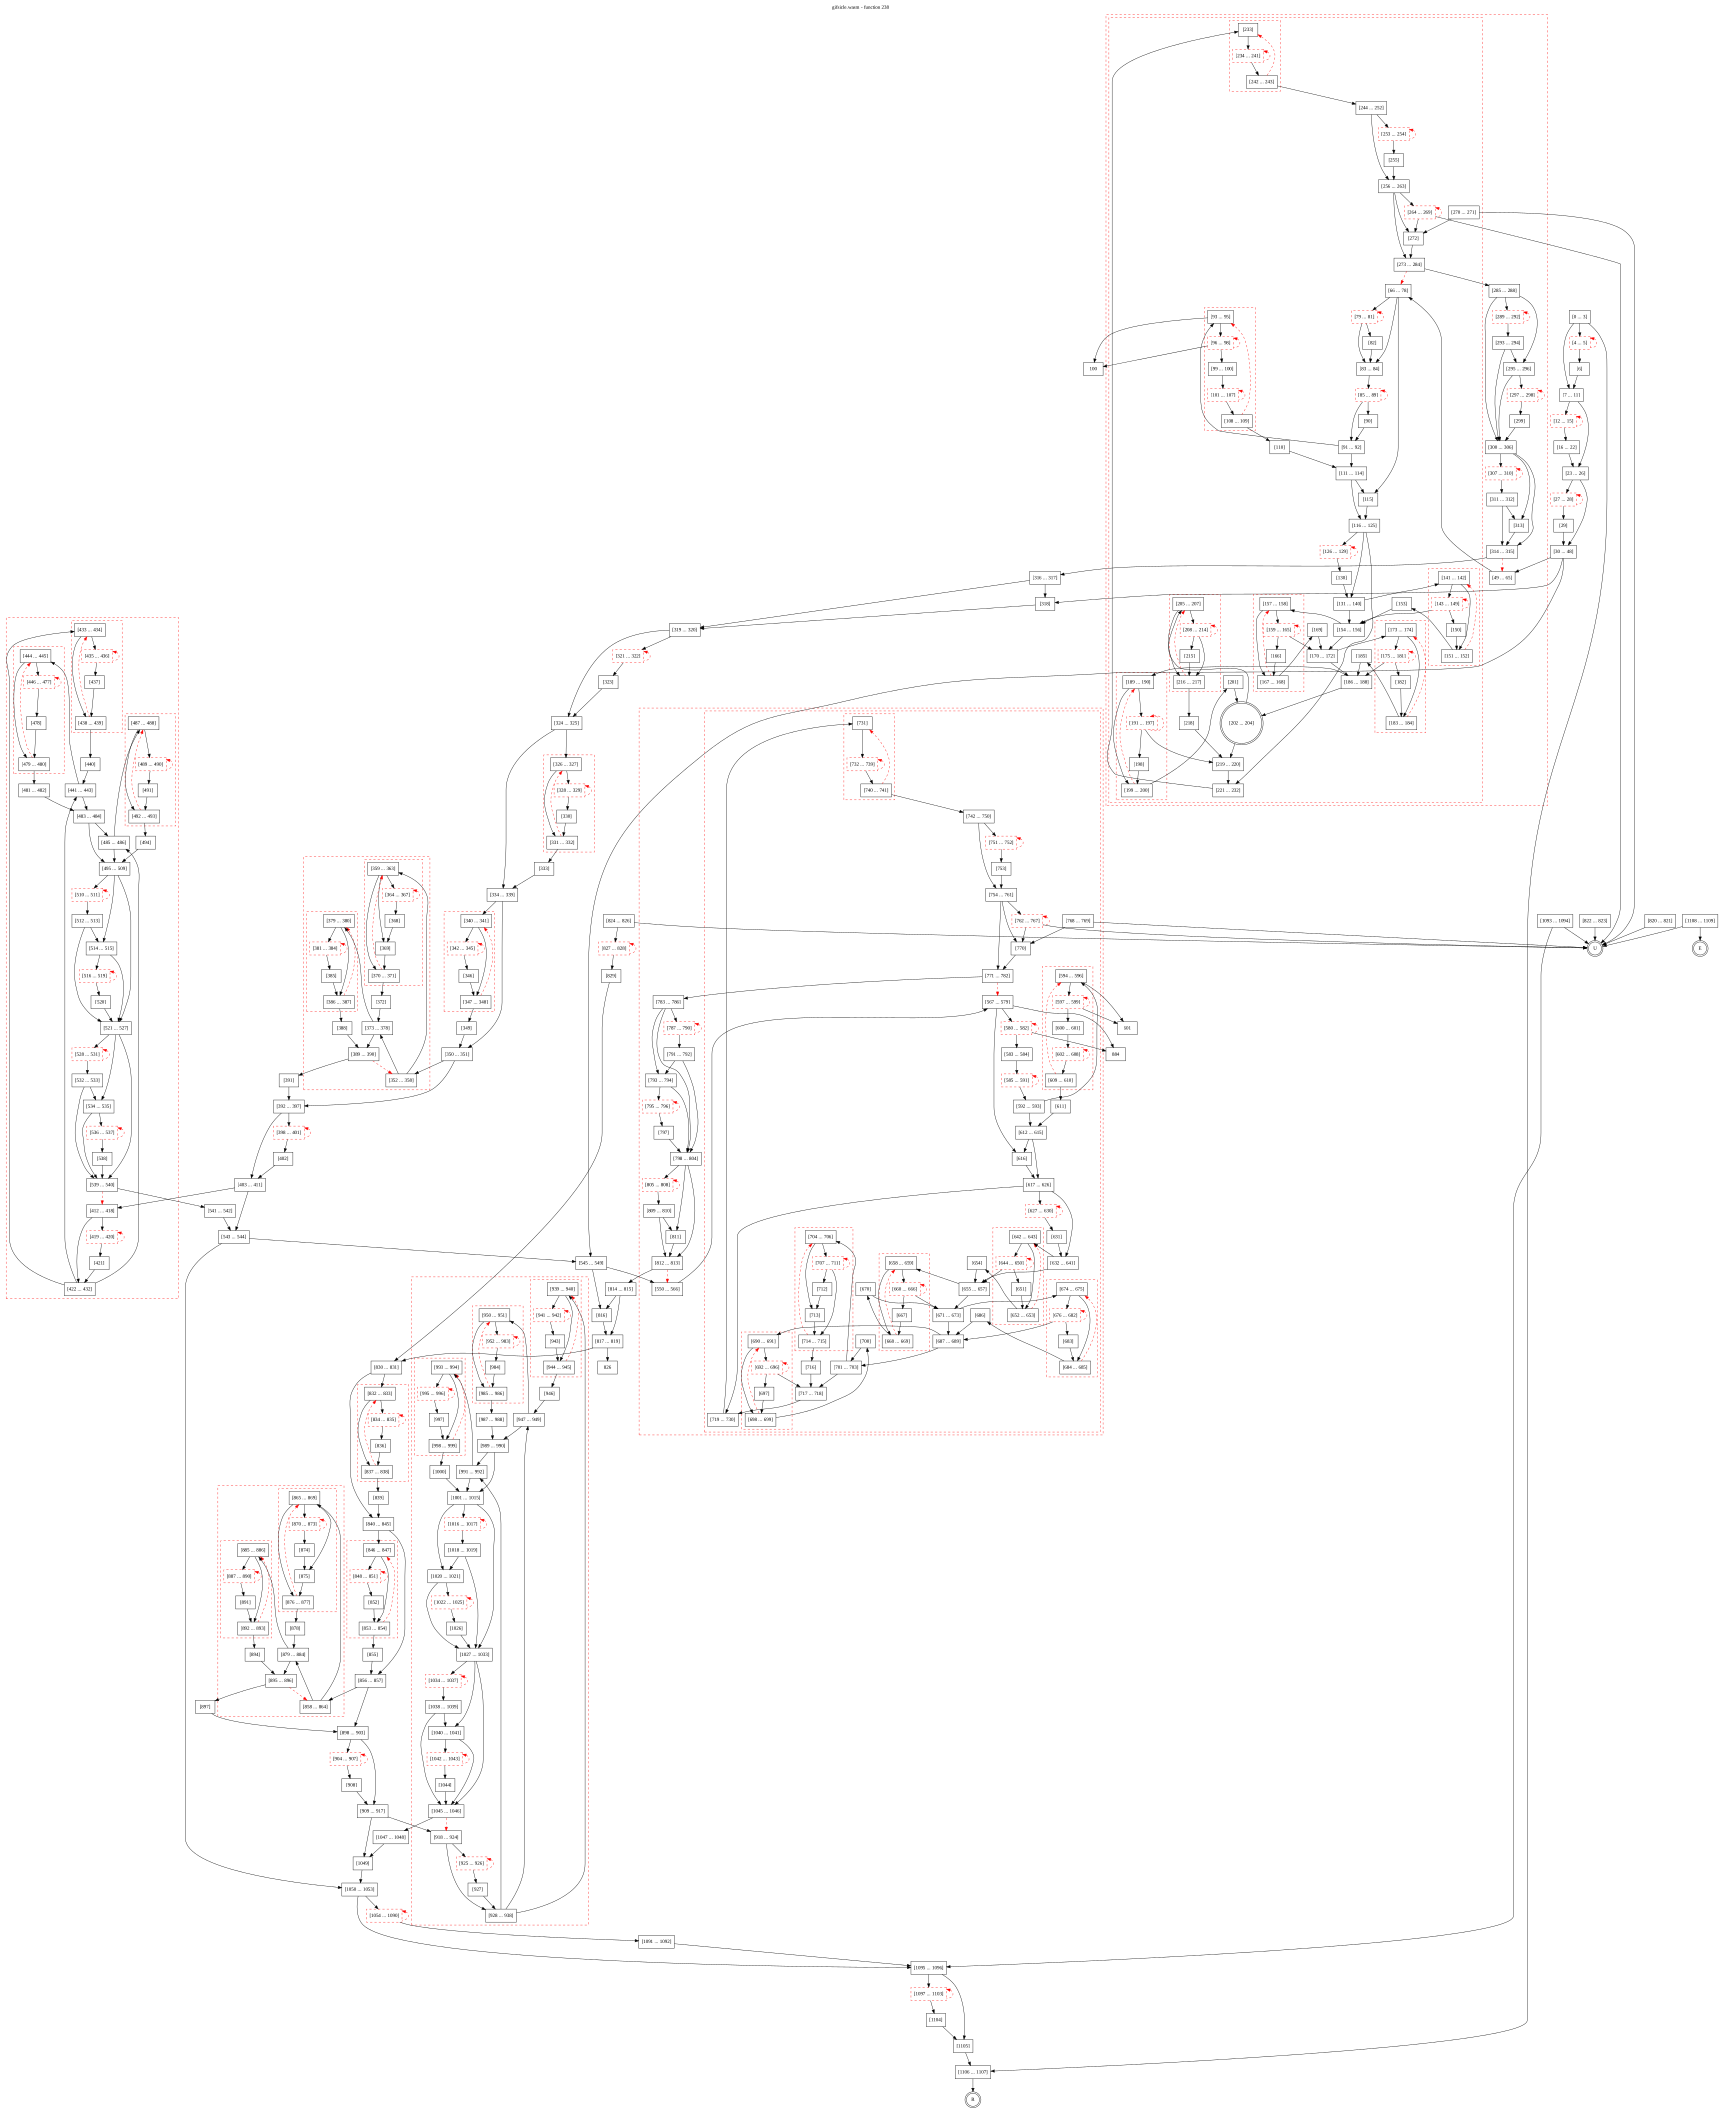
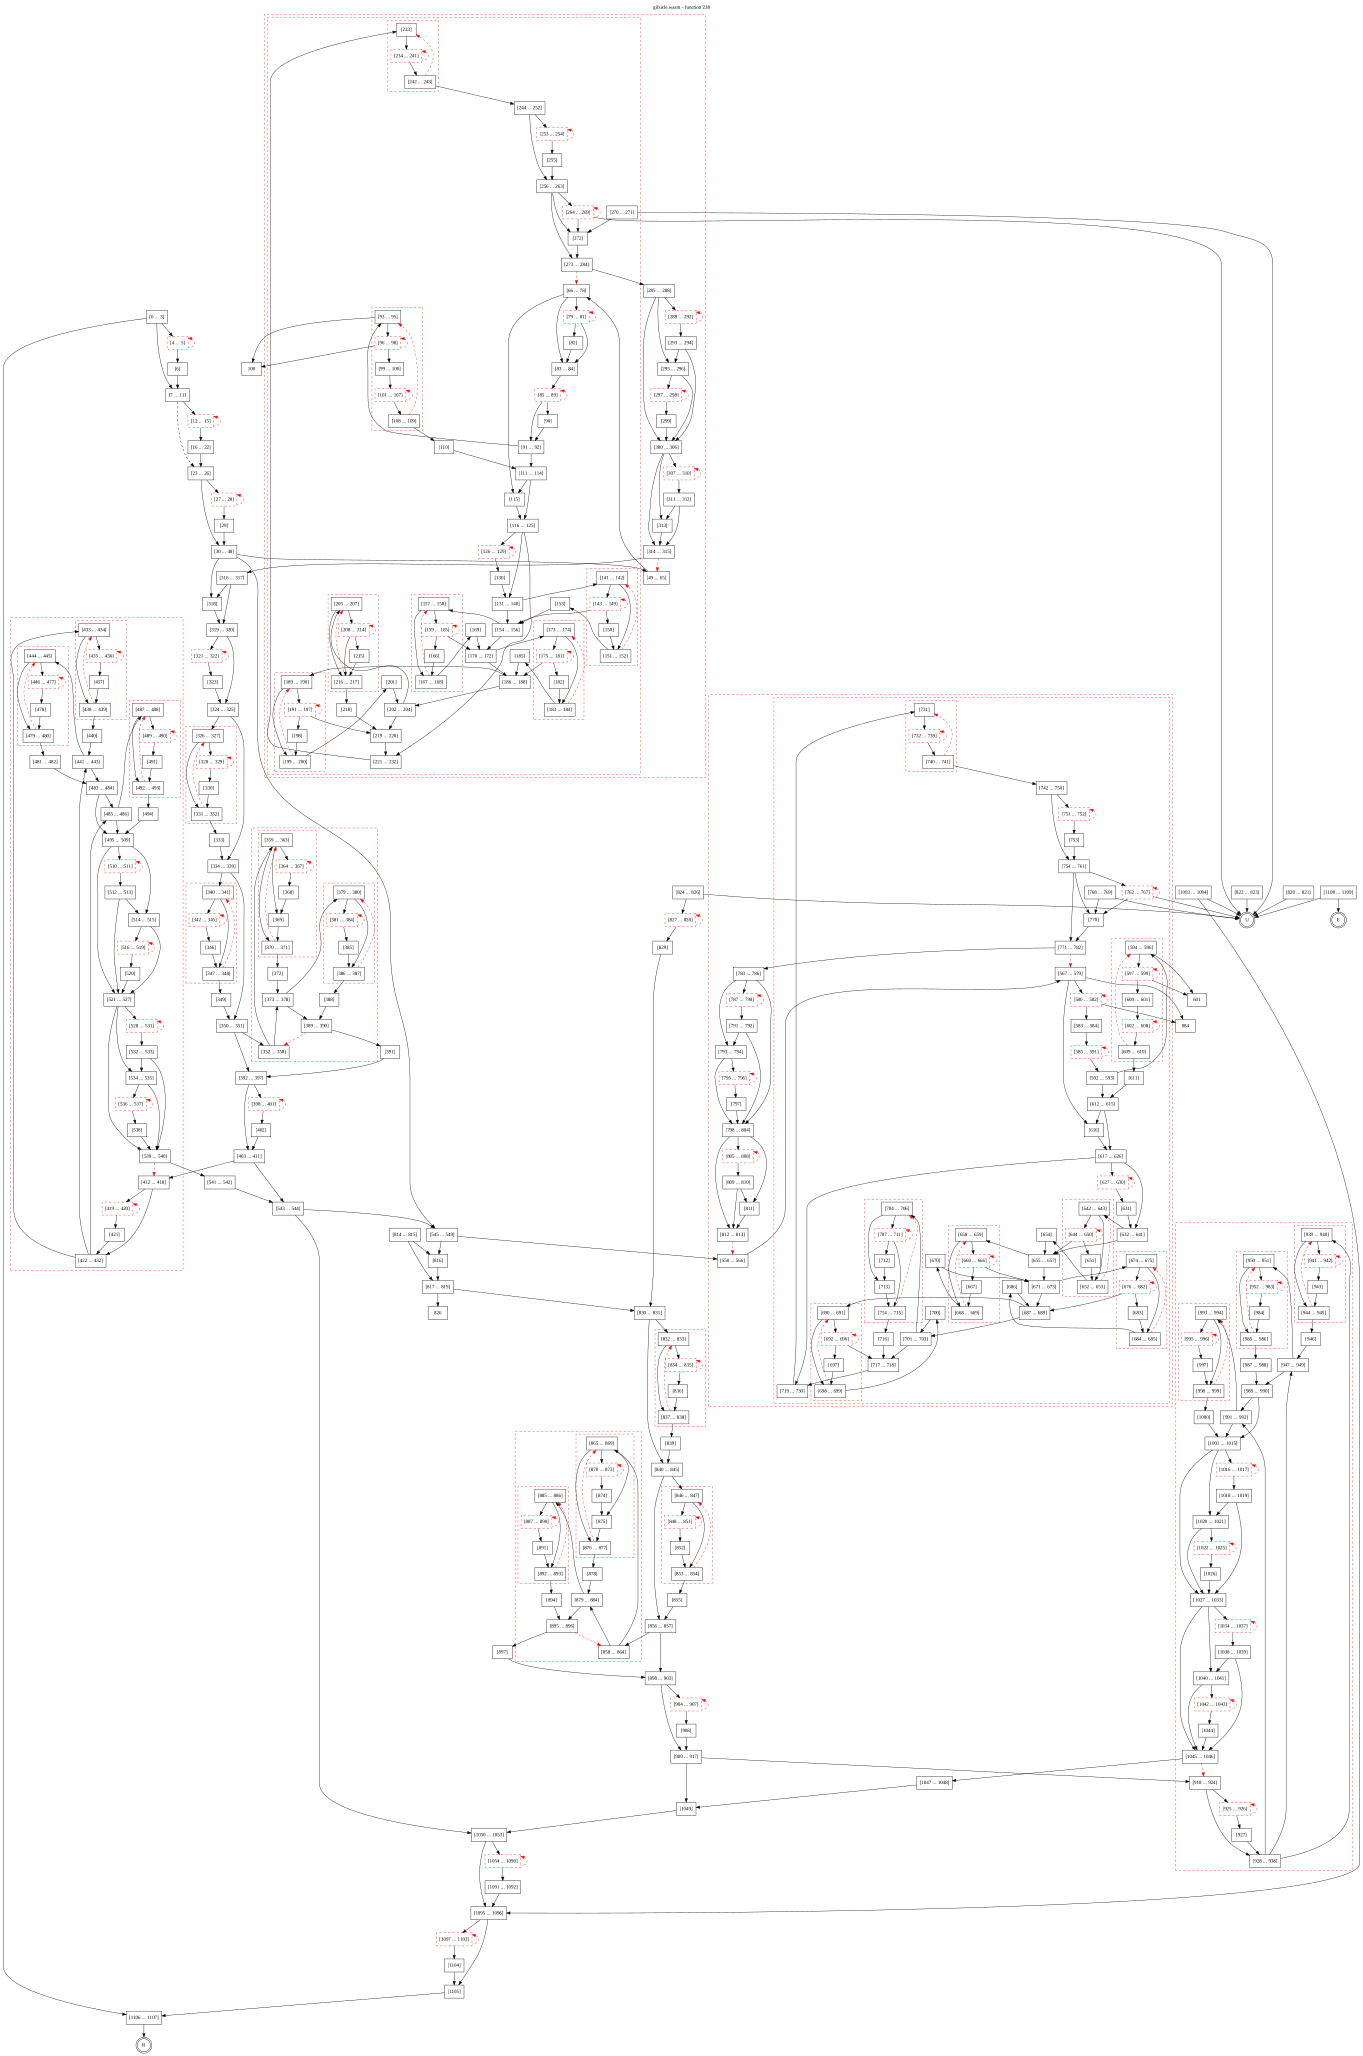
(1588, 432) -> (179, 434)
(1242, 723) -> (400, 710)
(642, 1275) -> none
